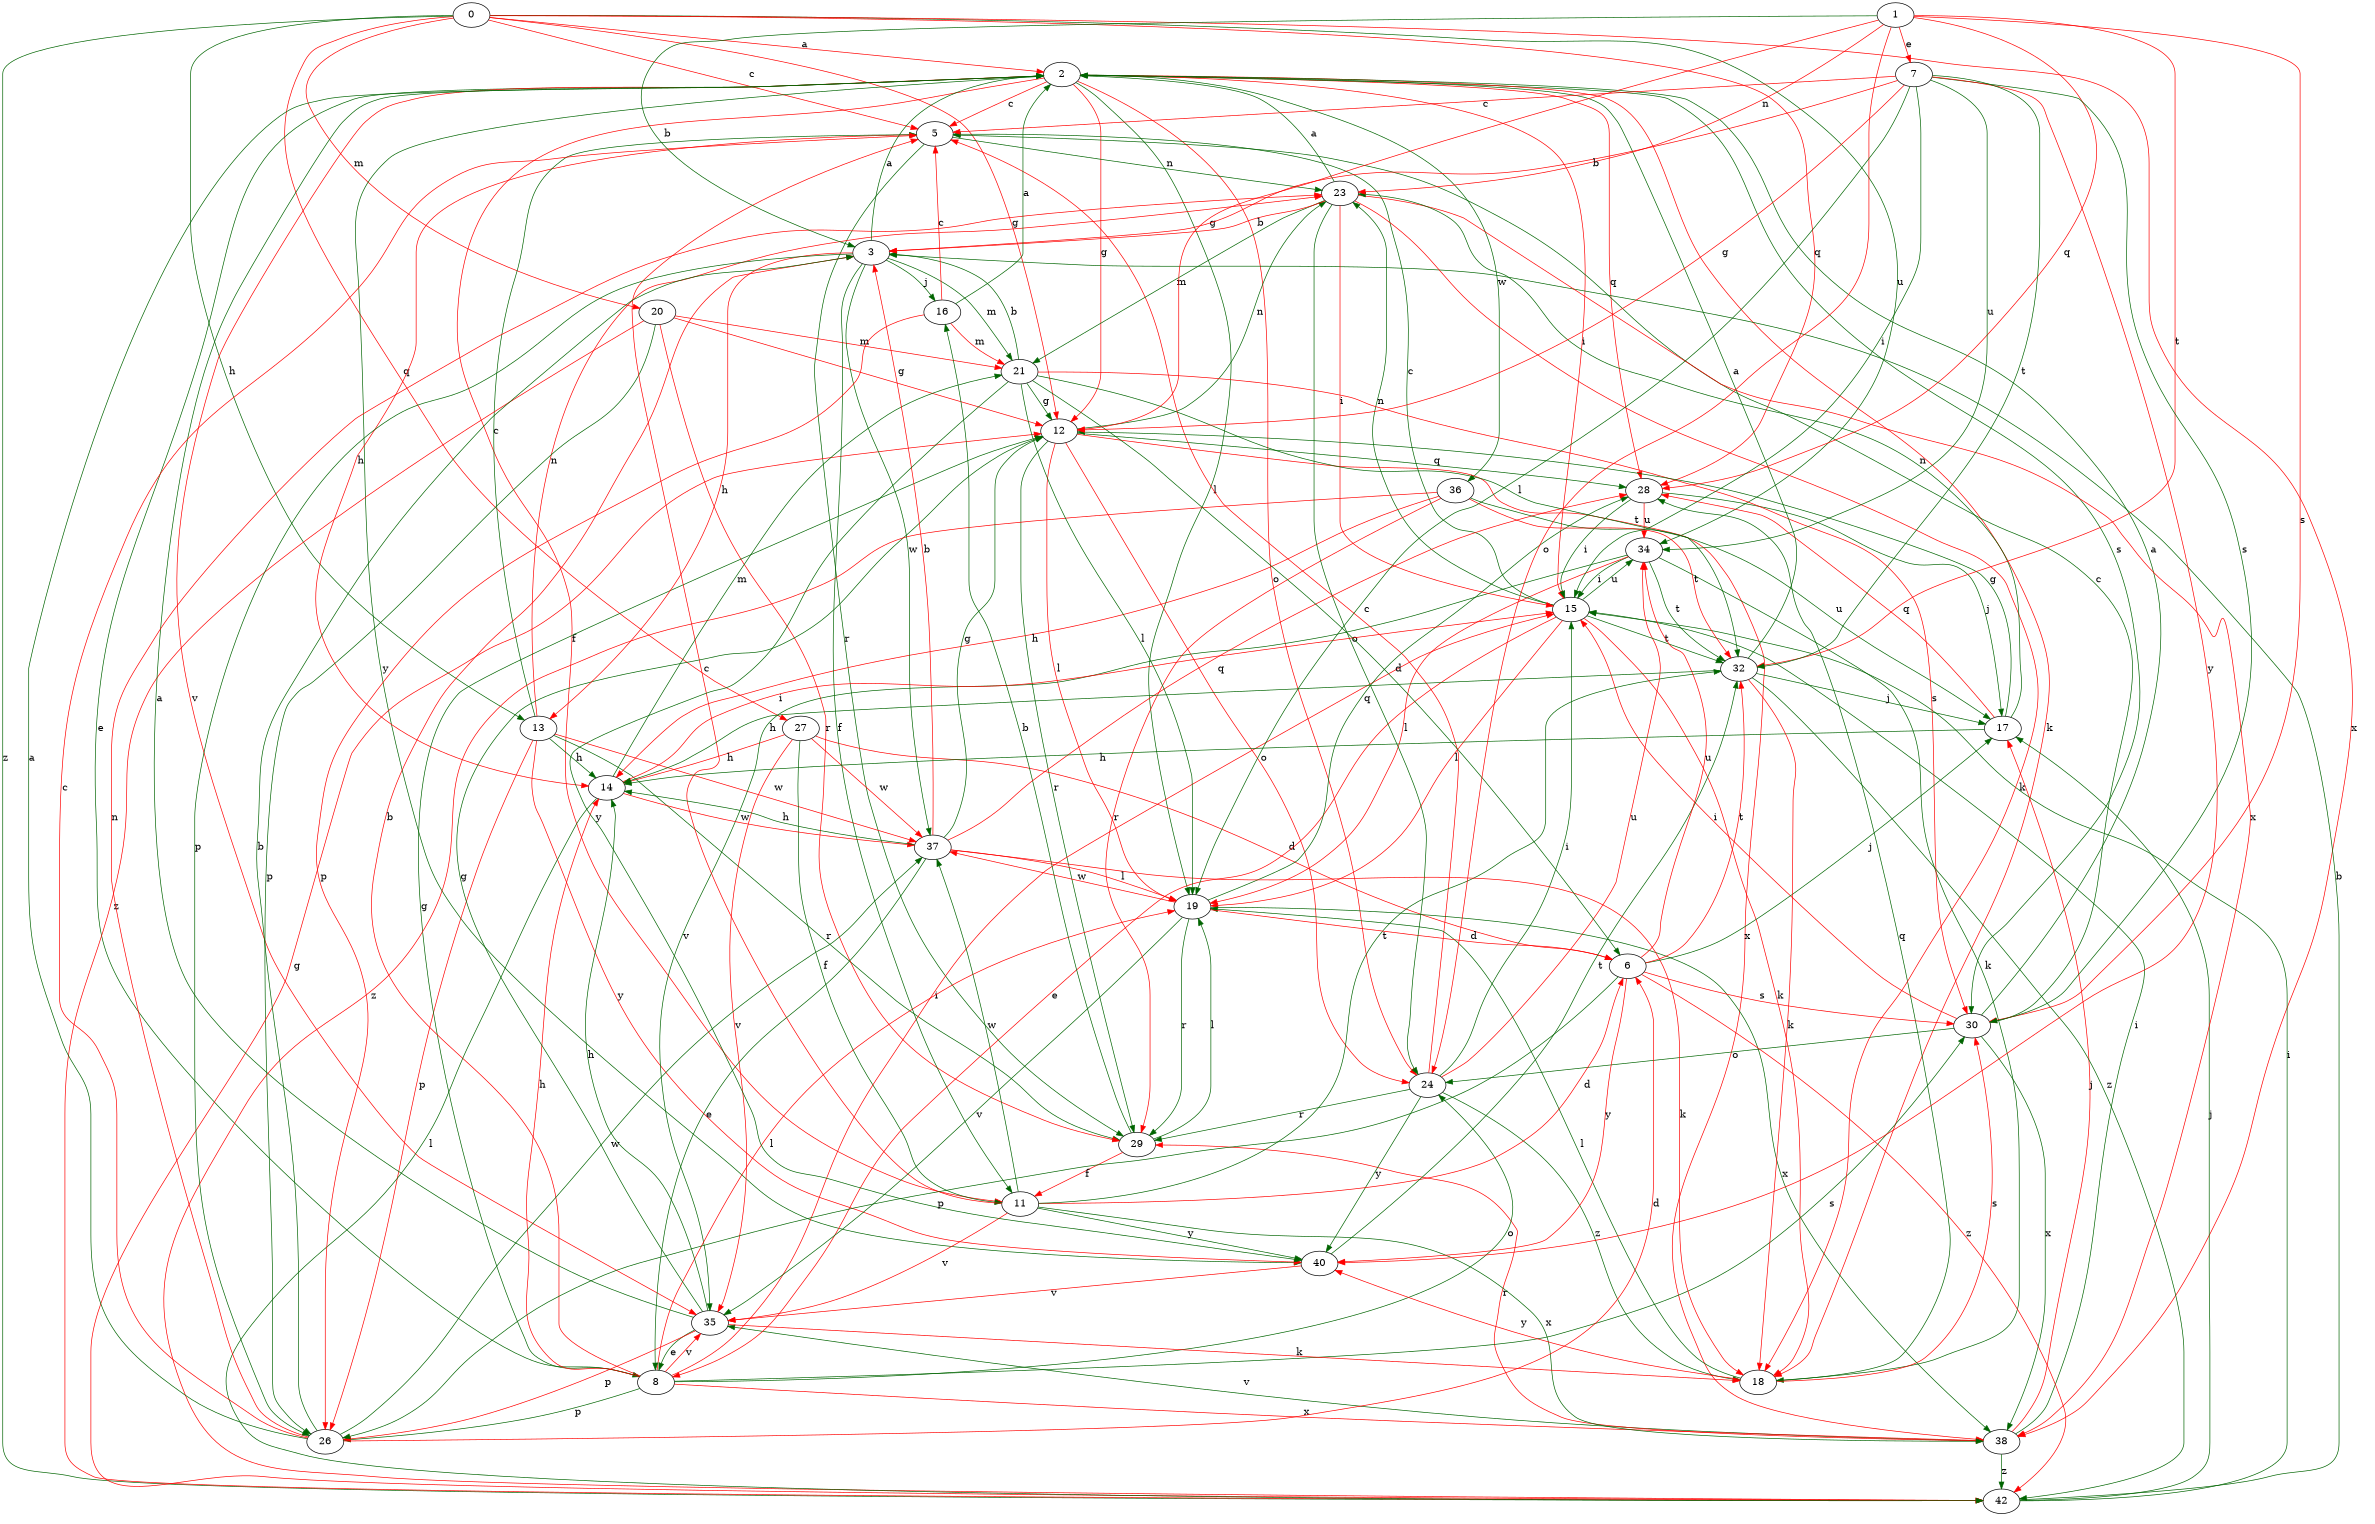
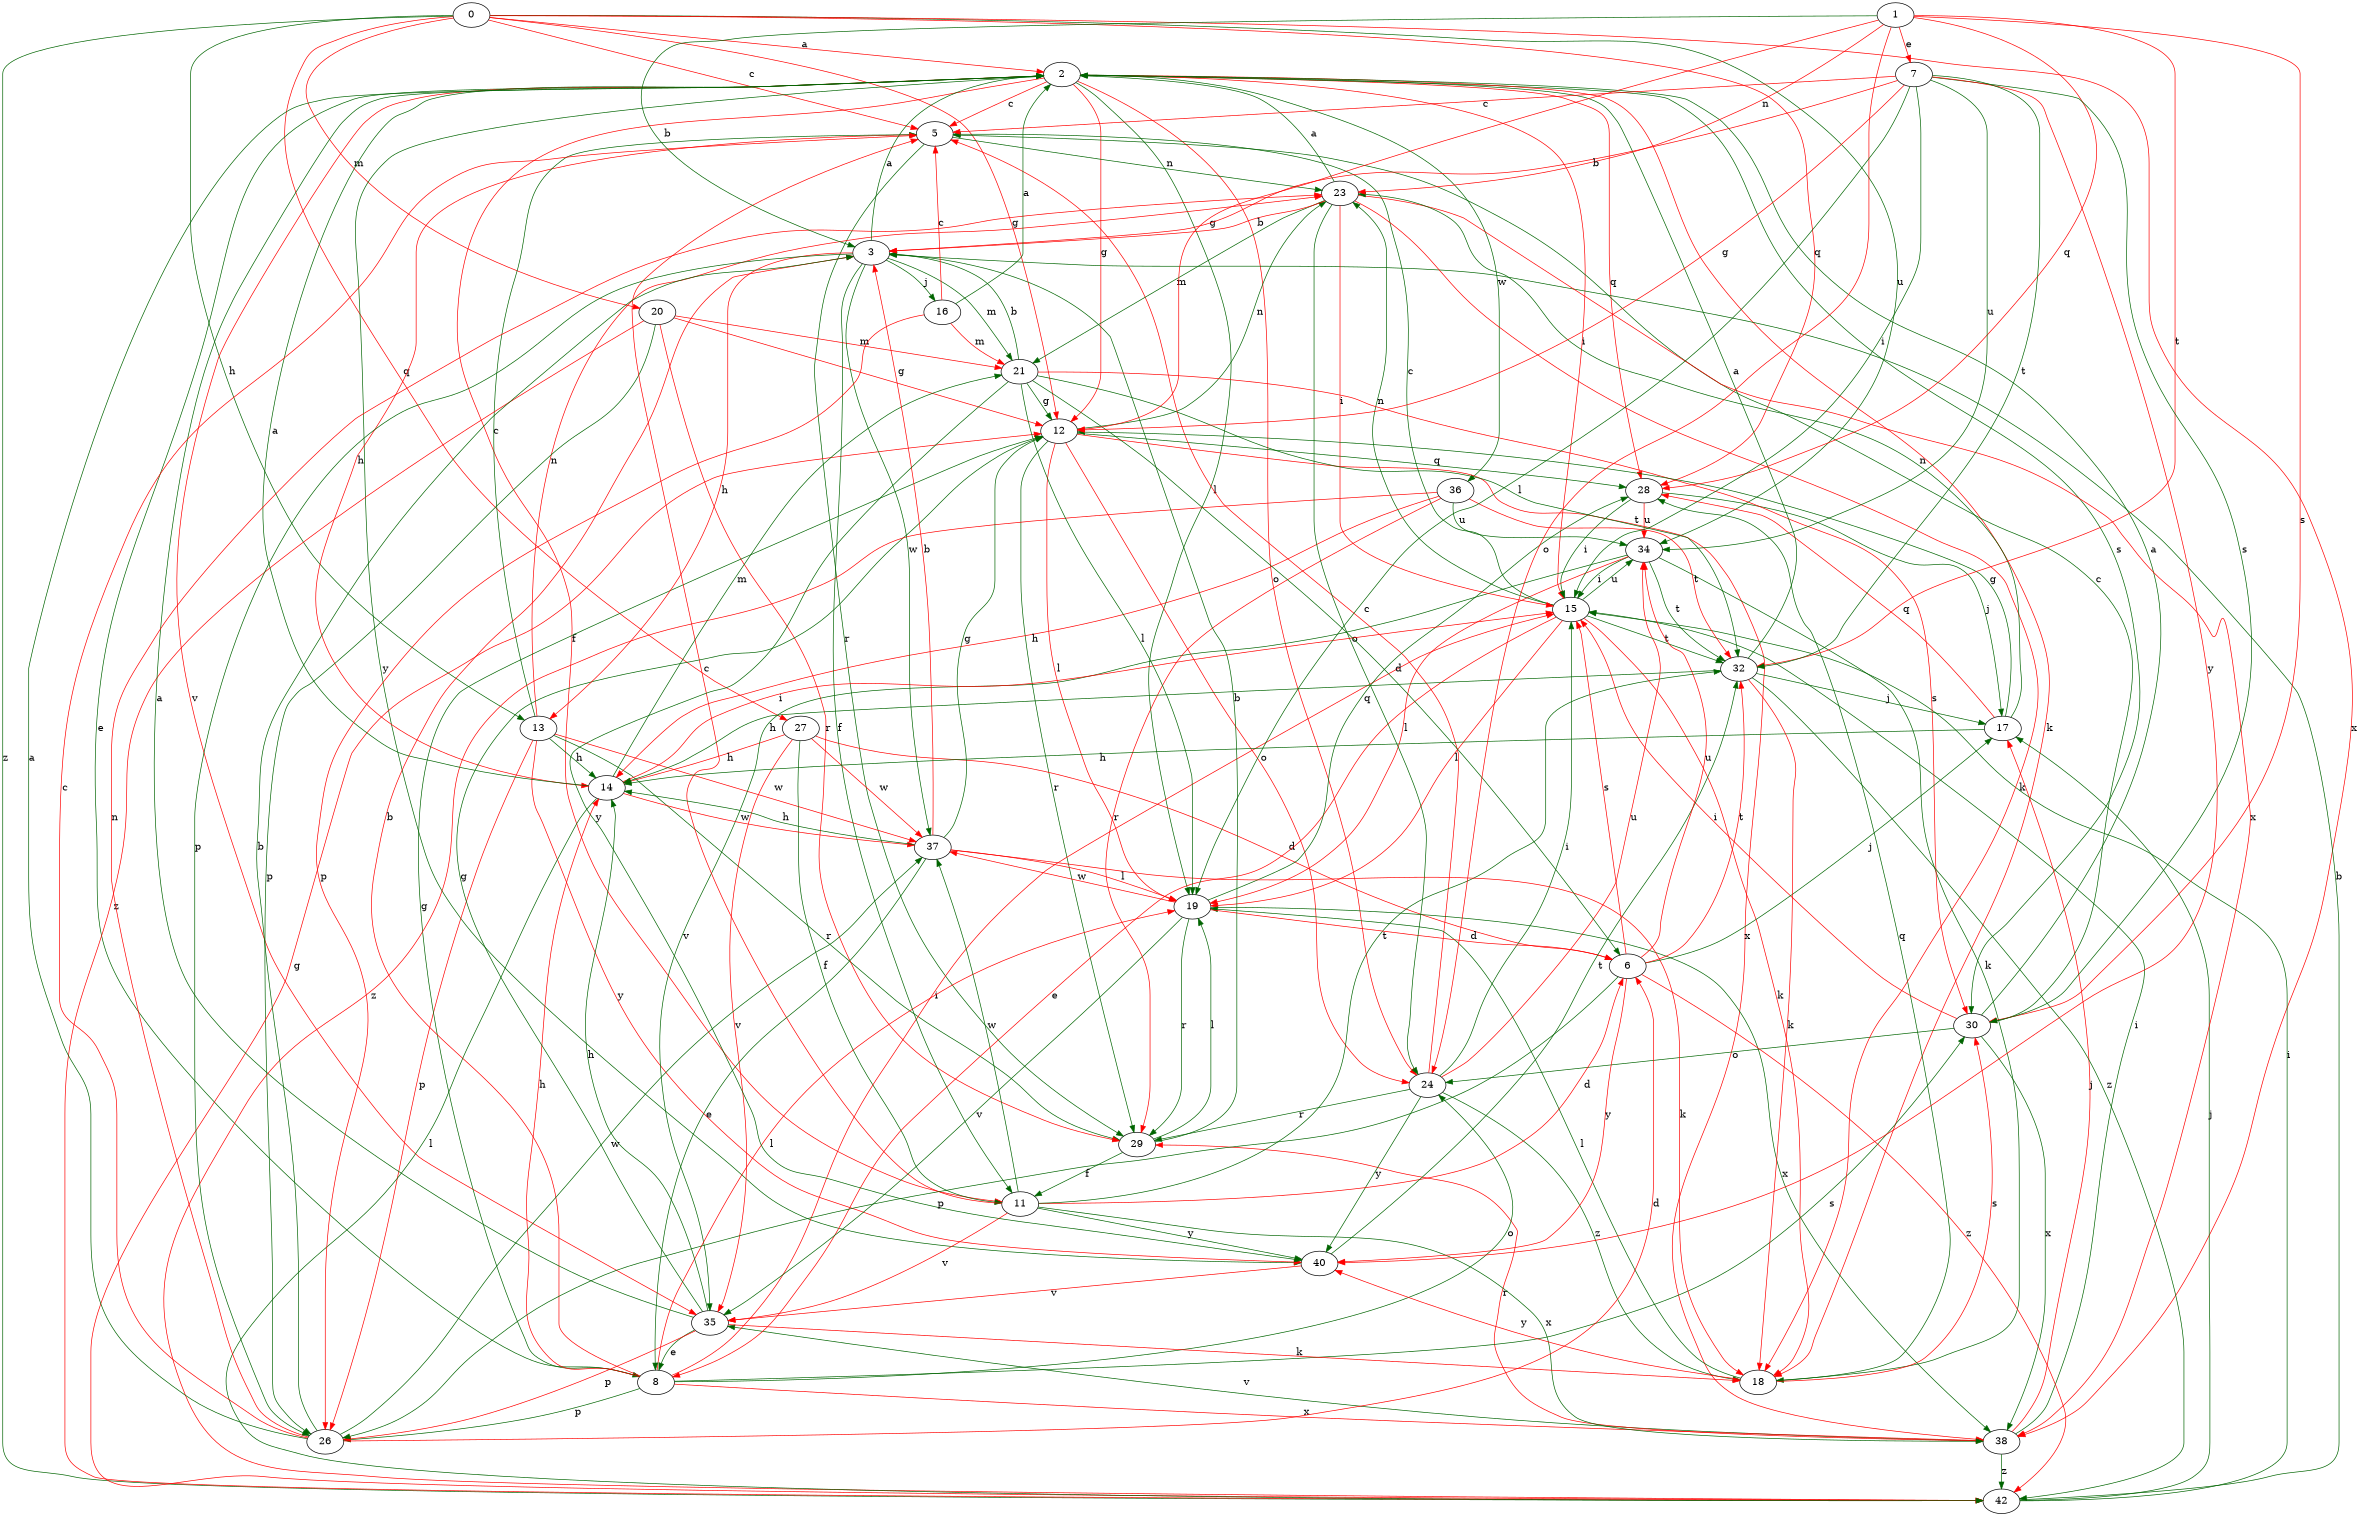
none -> (327, 227)
(1746, 561) -> (1527, 538)
(1265, 630) -> none
(1020, 734) -> (1219, 639)
(1794, 1007) -> (1603, 791)
(1082, 1173) -> (1082, 1173)
(681, 1355) -> none
